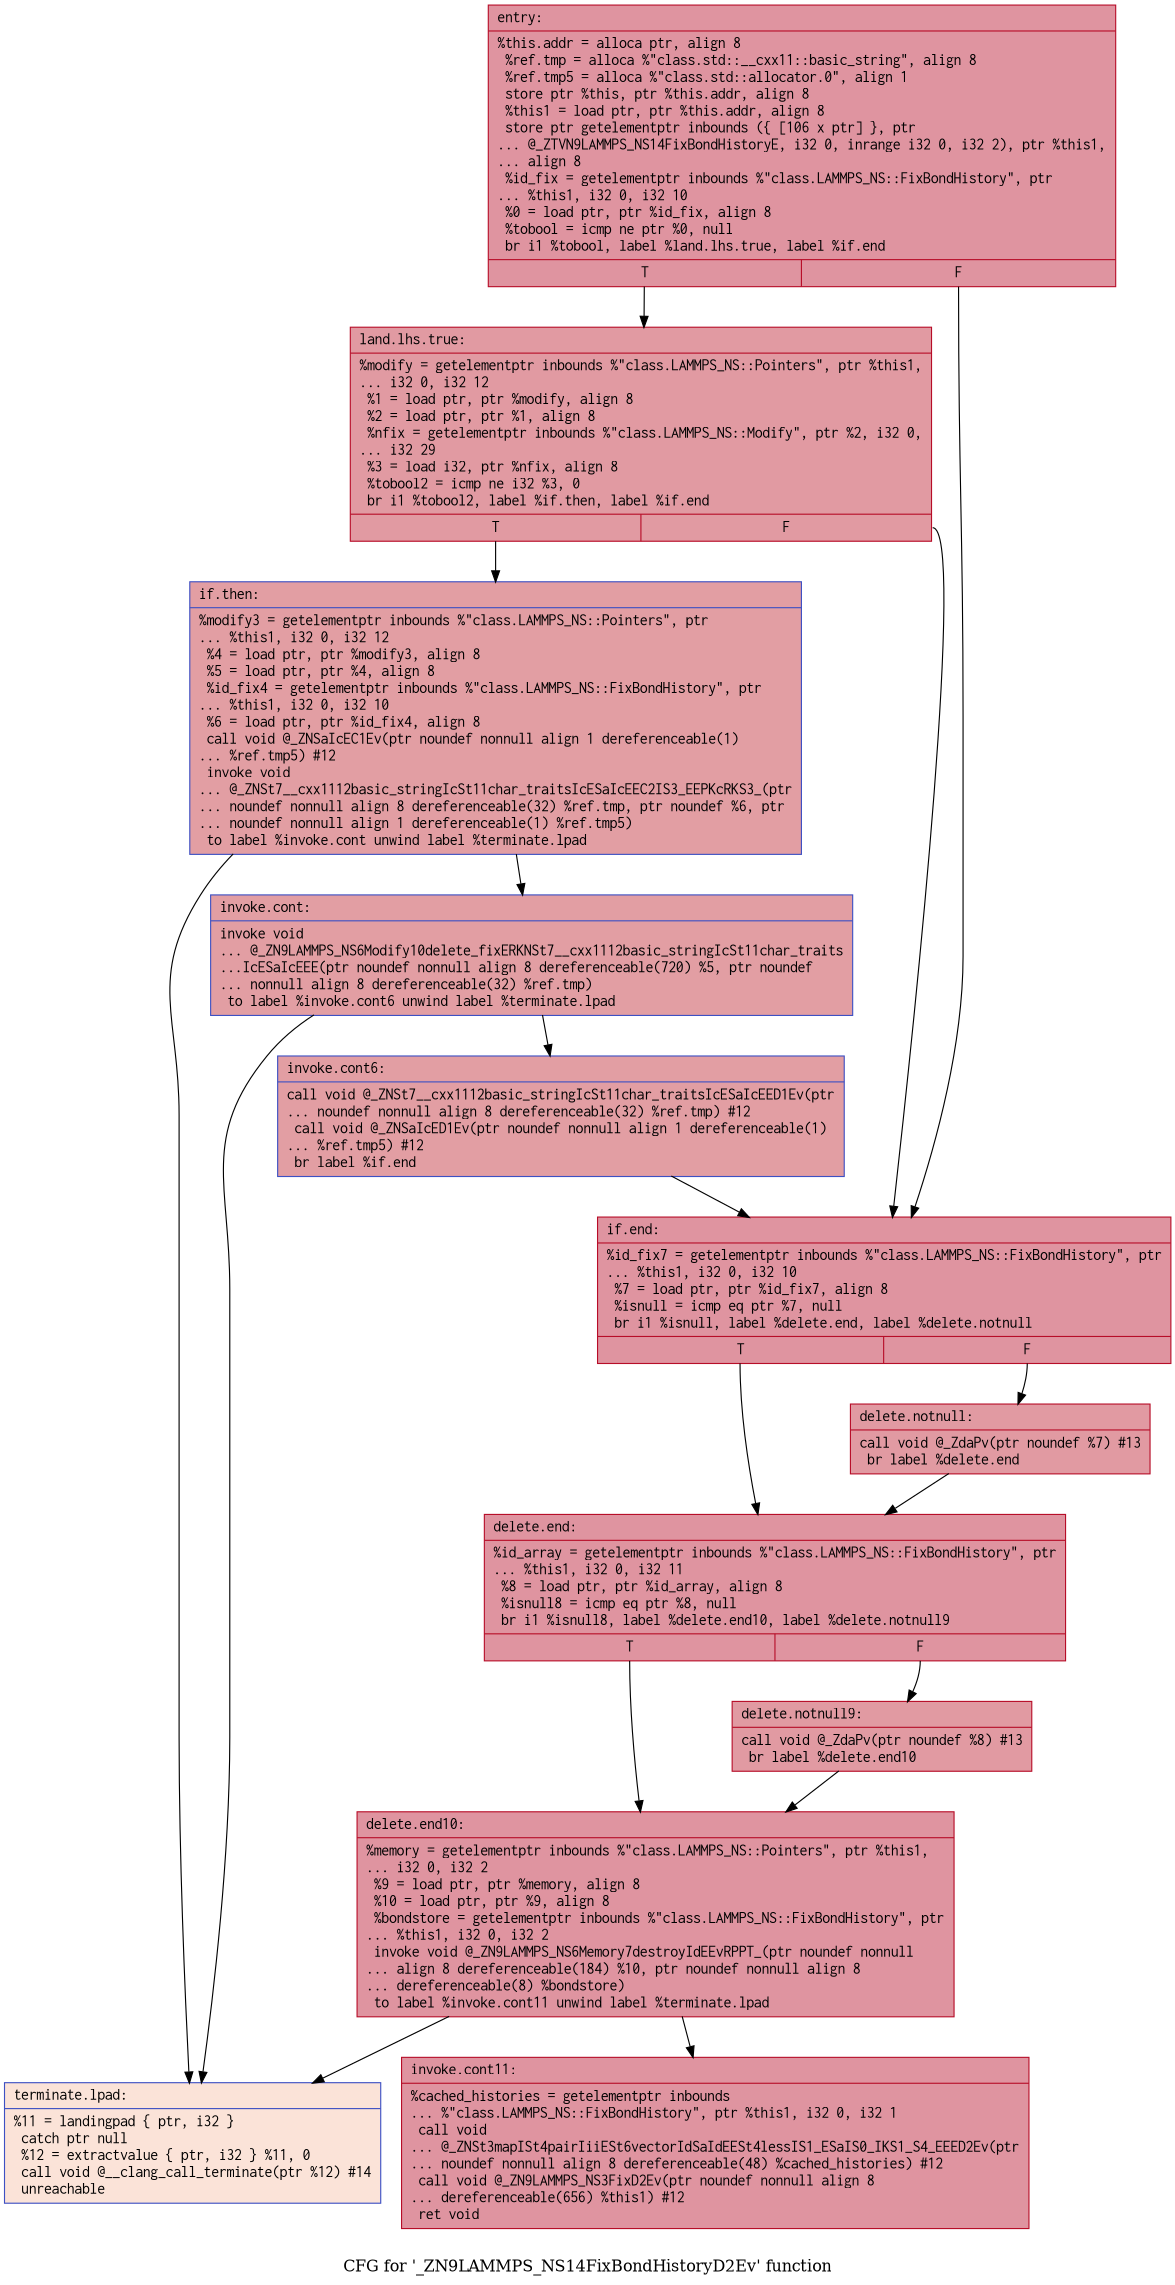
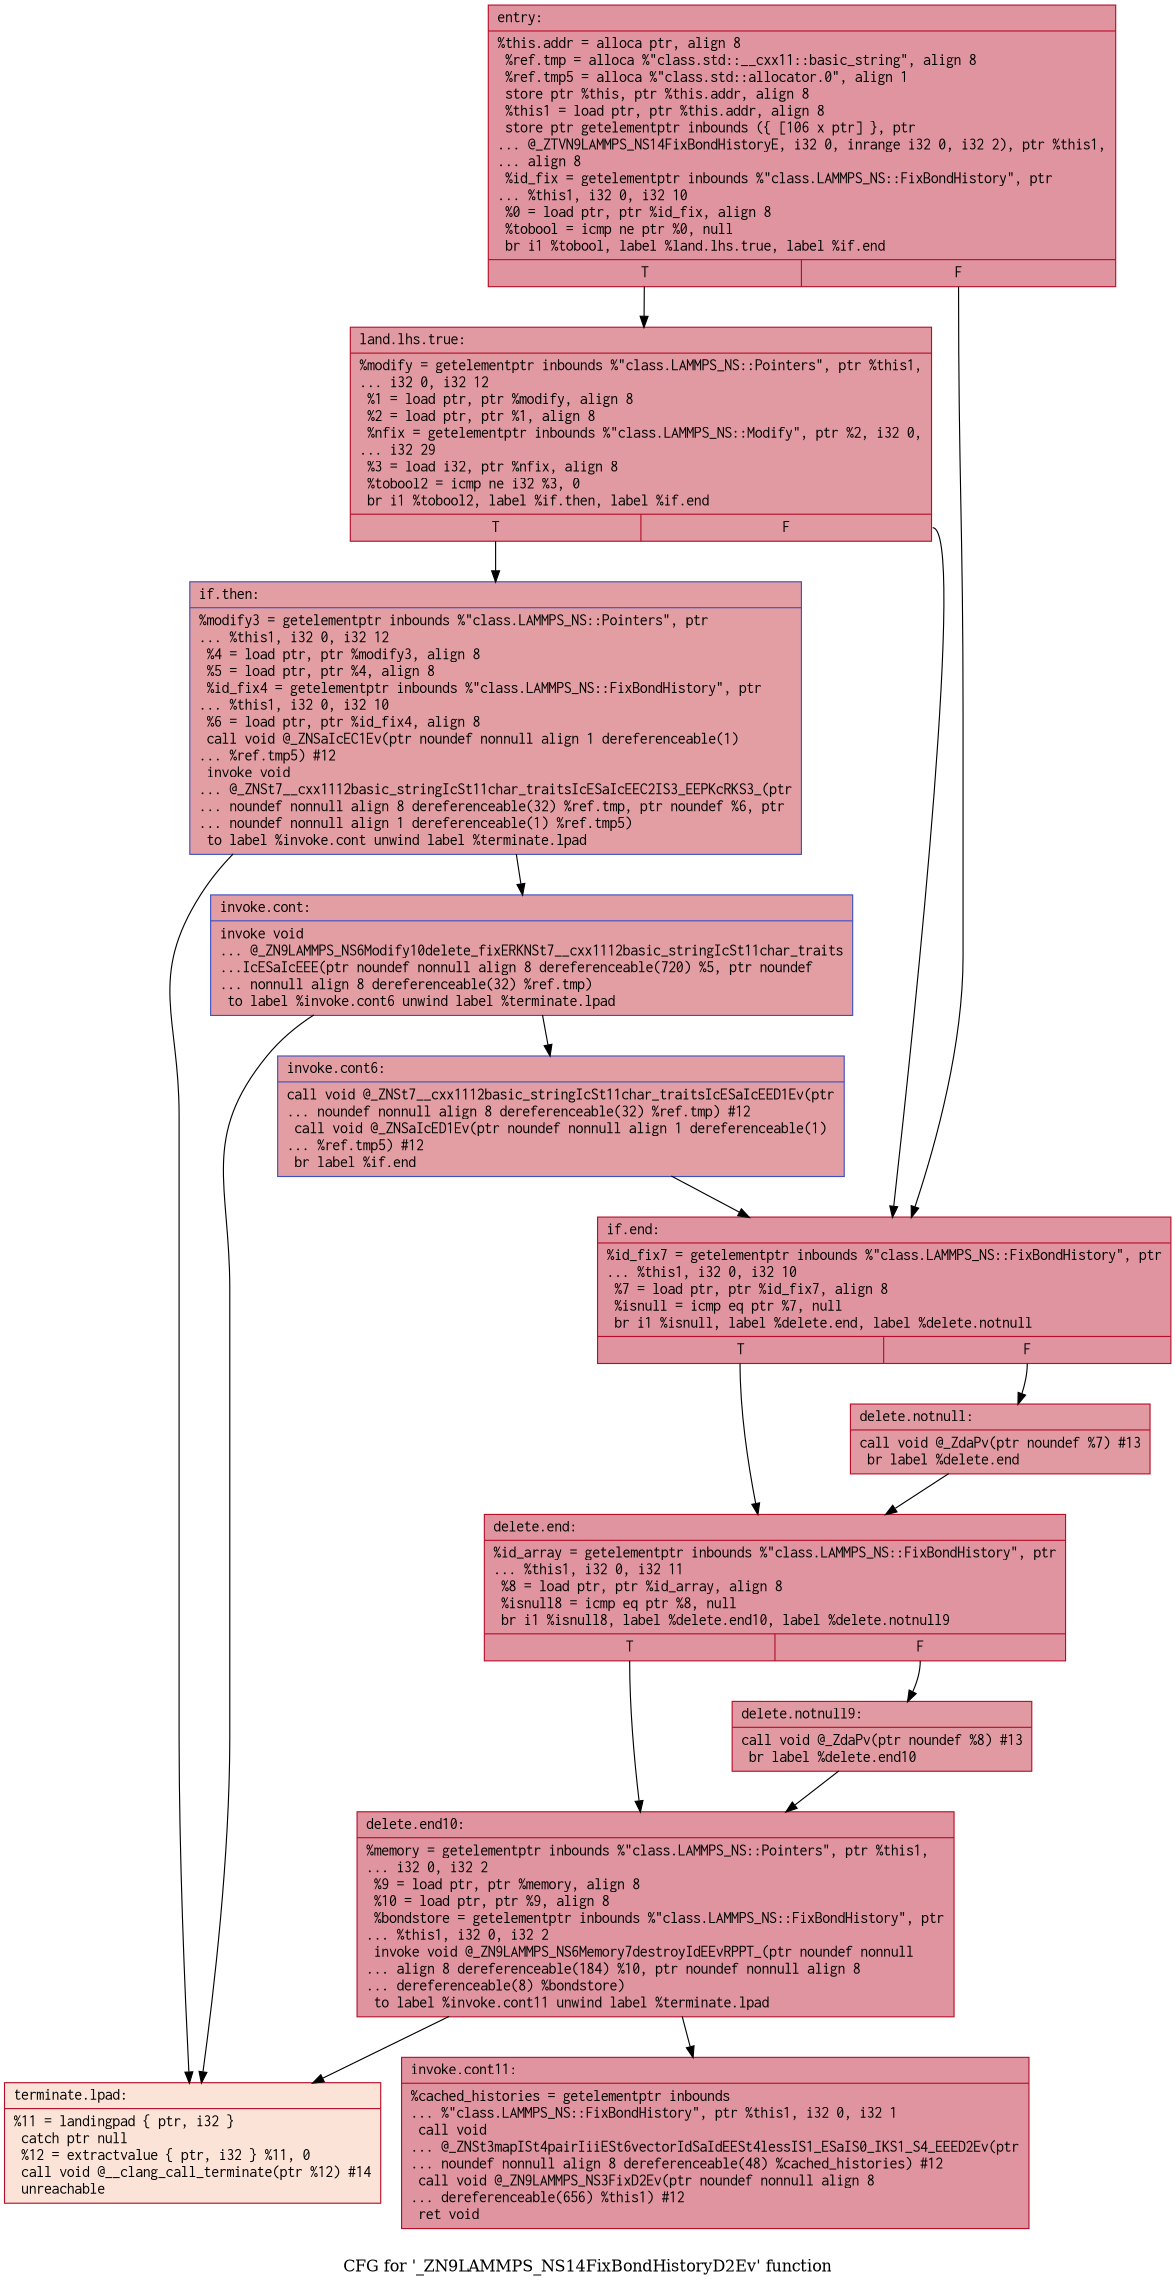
(193, 2143) -> (193, 2143)
